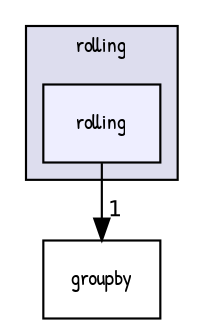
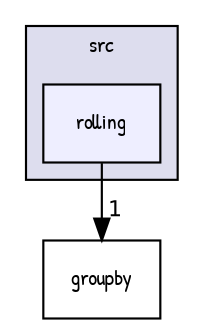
(102, 47) -> (102, 47)
